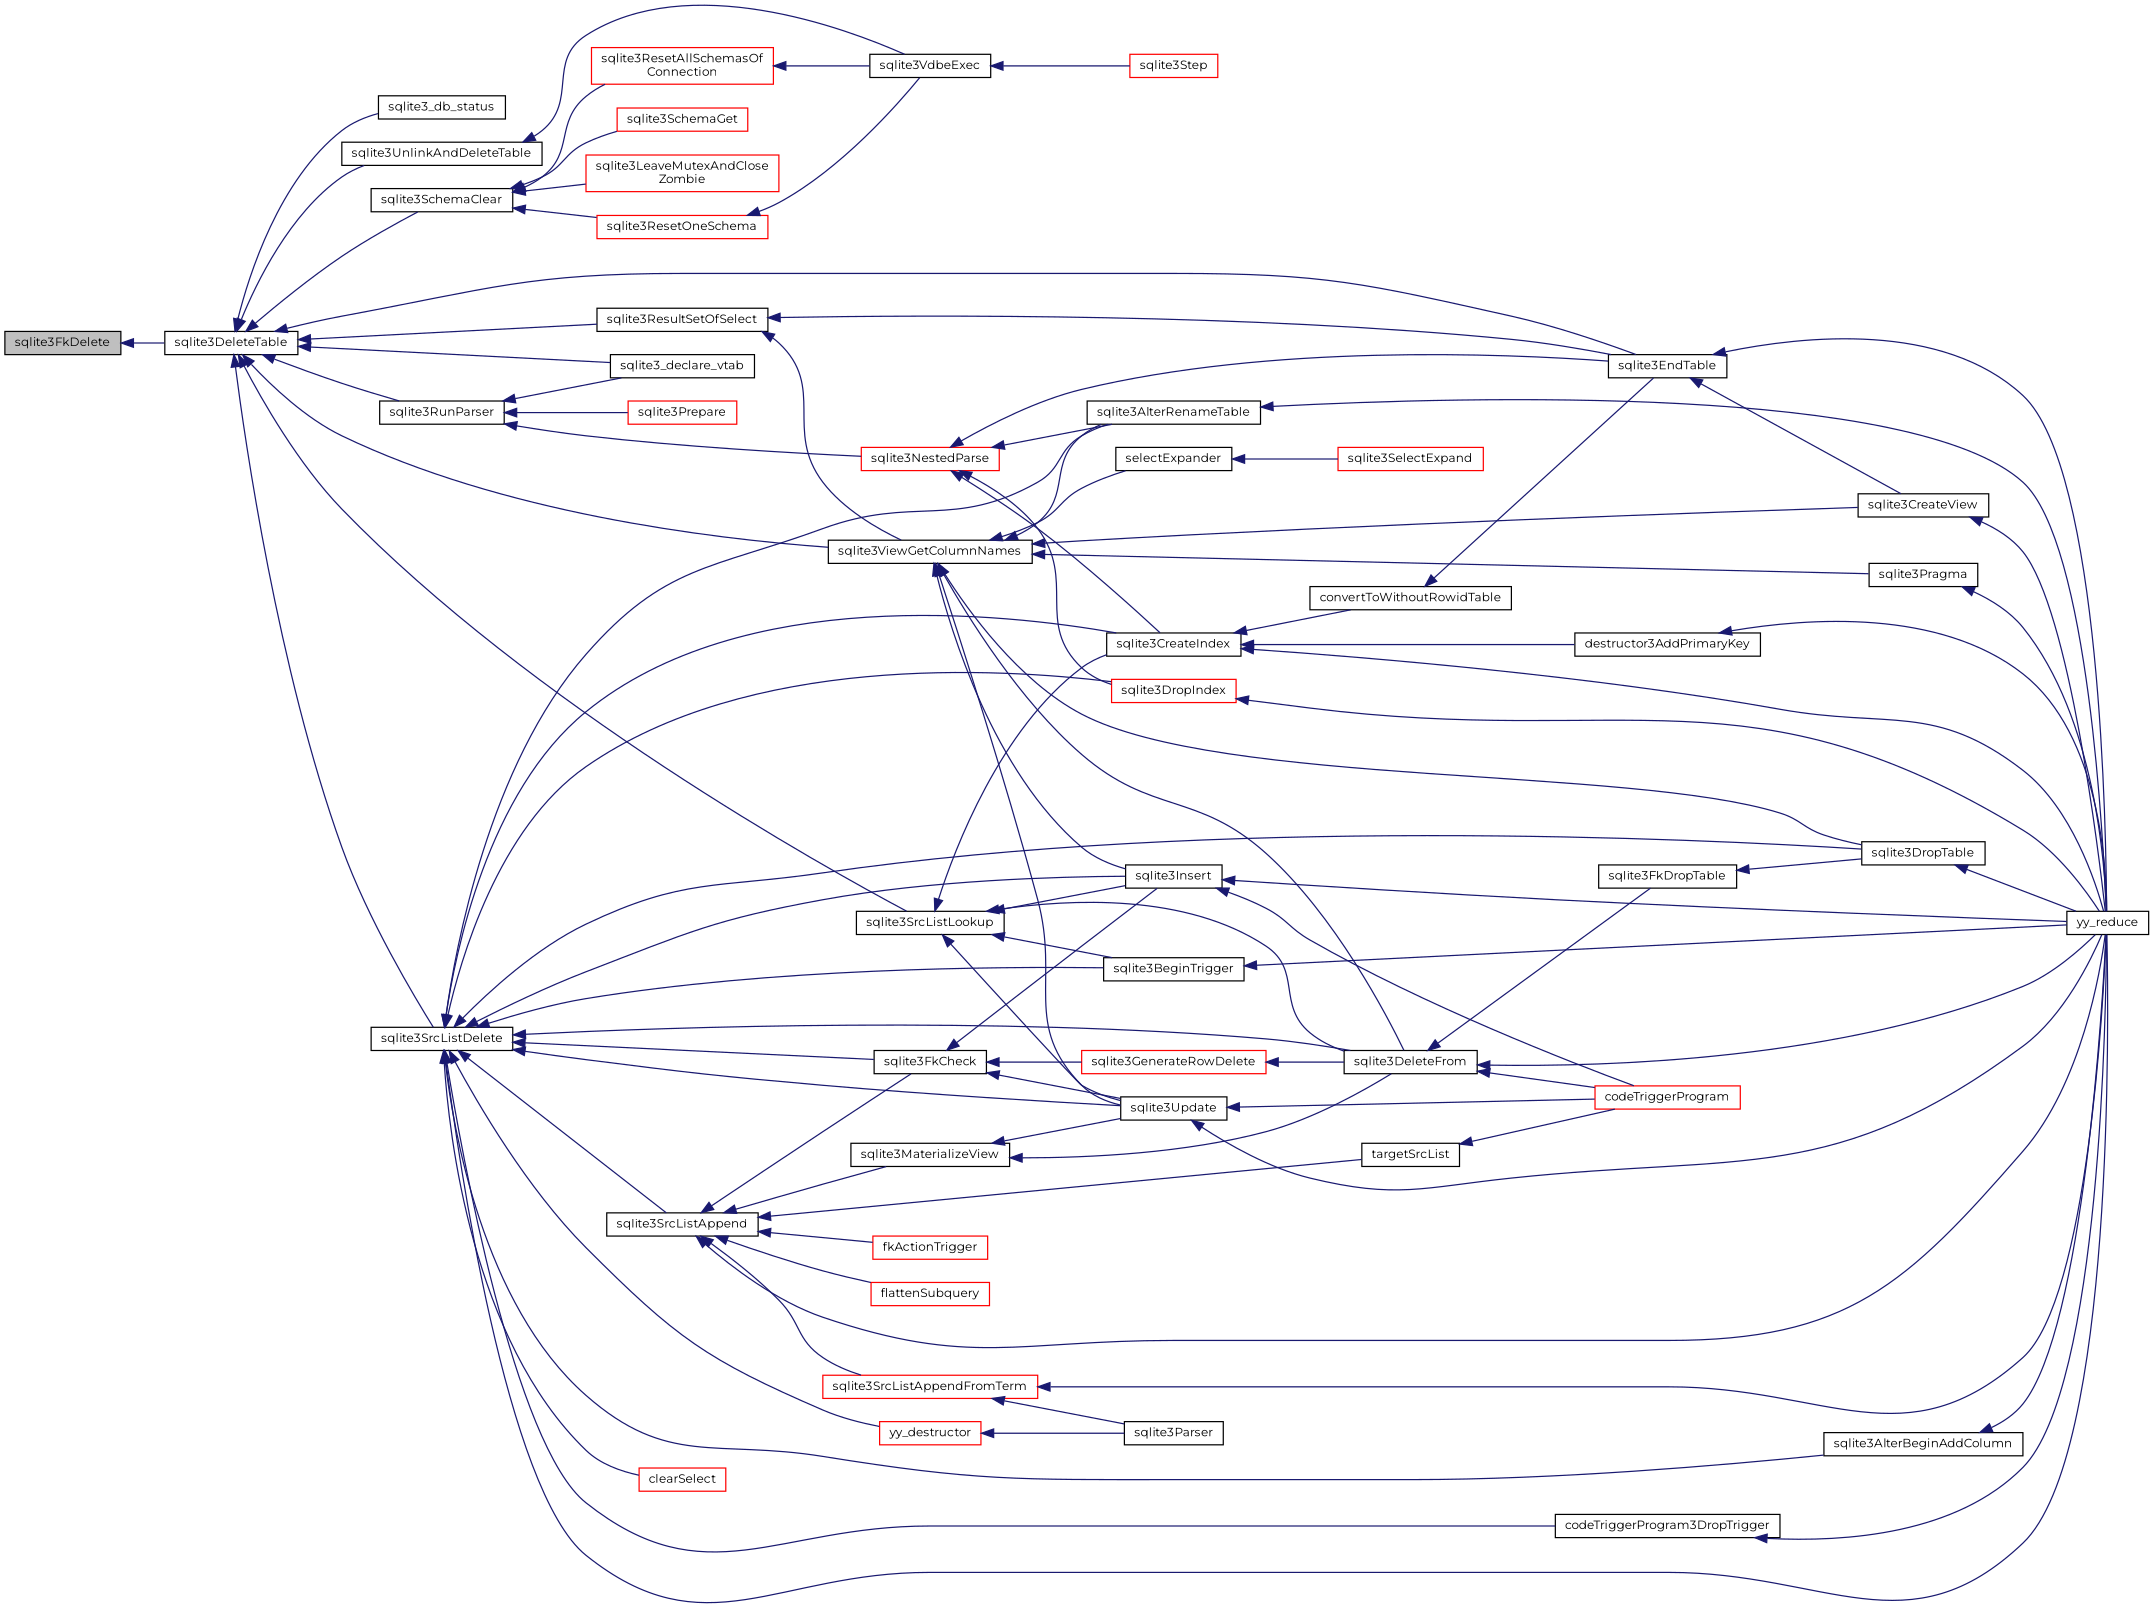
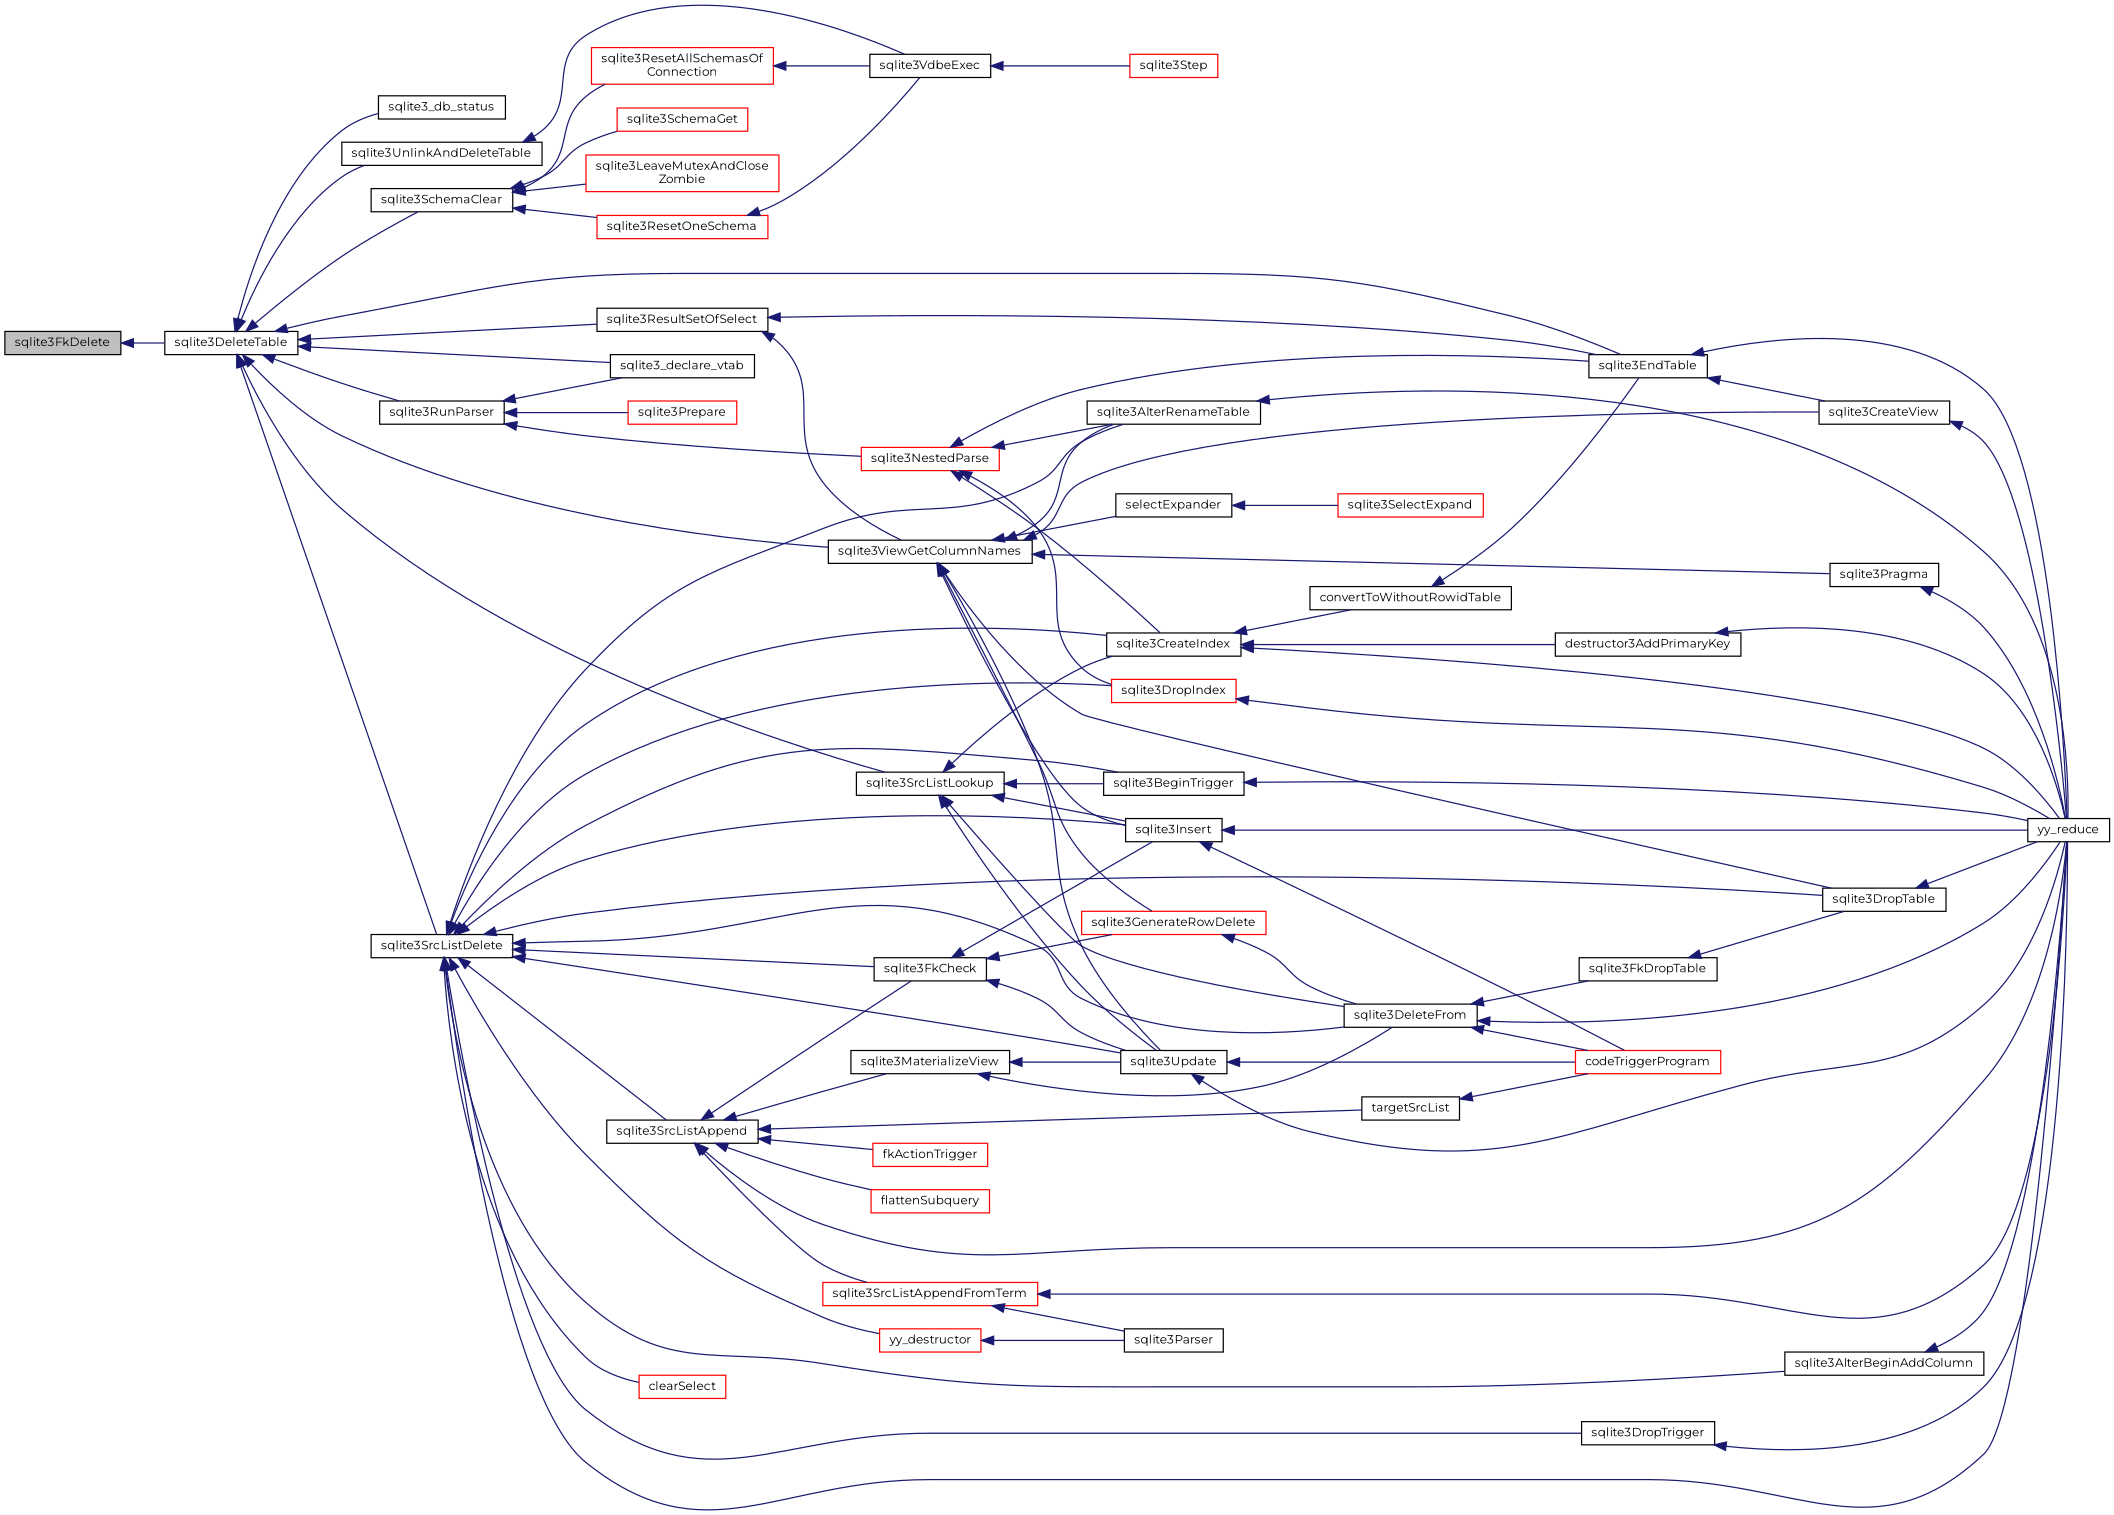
(1181, 806) -> (1065, 829)
(1668, 1526) -> (1648, 1433)
